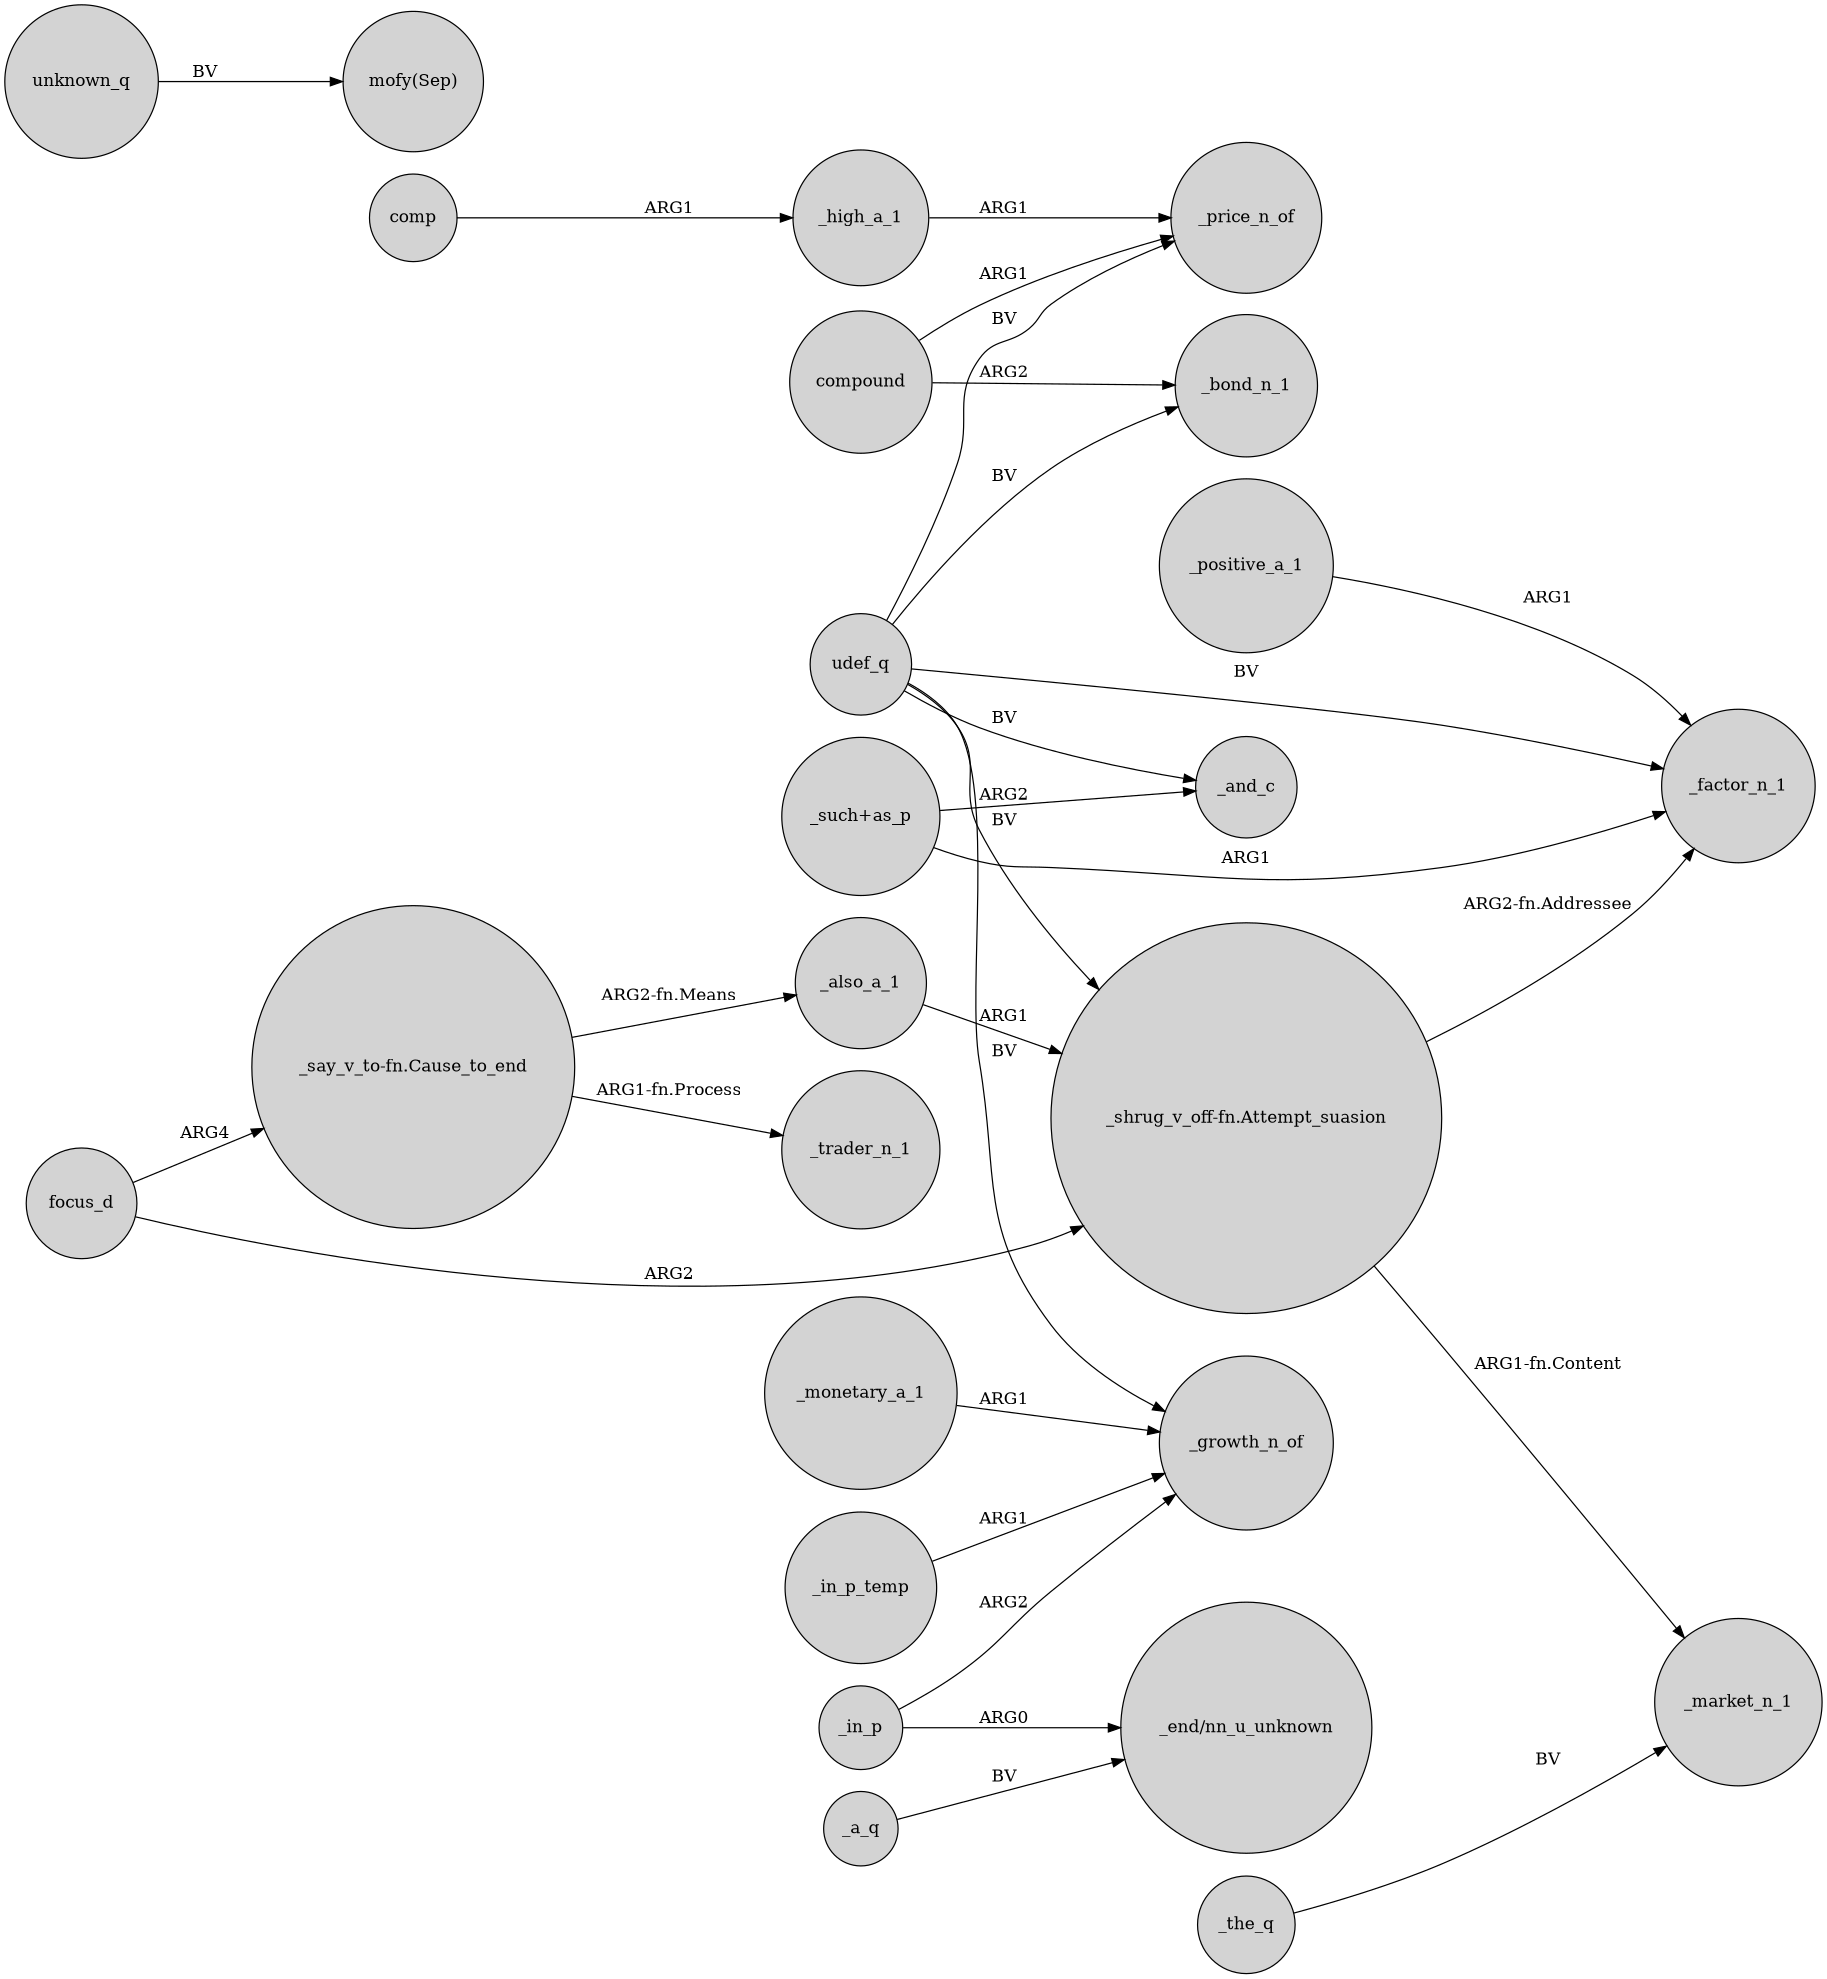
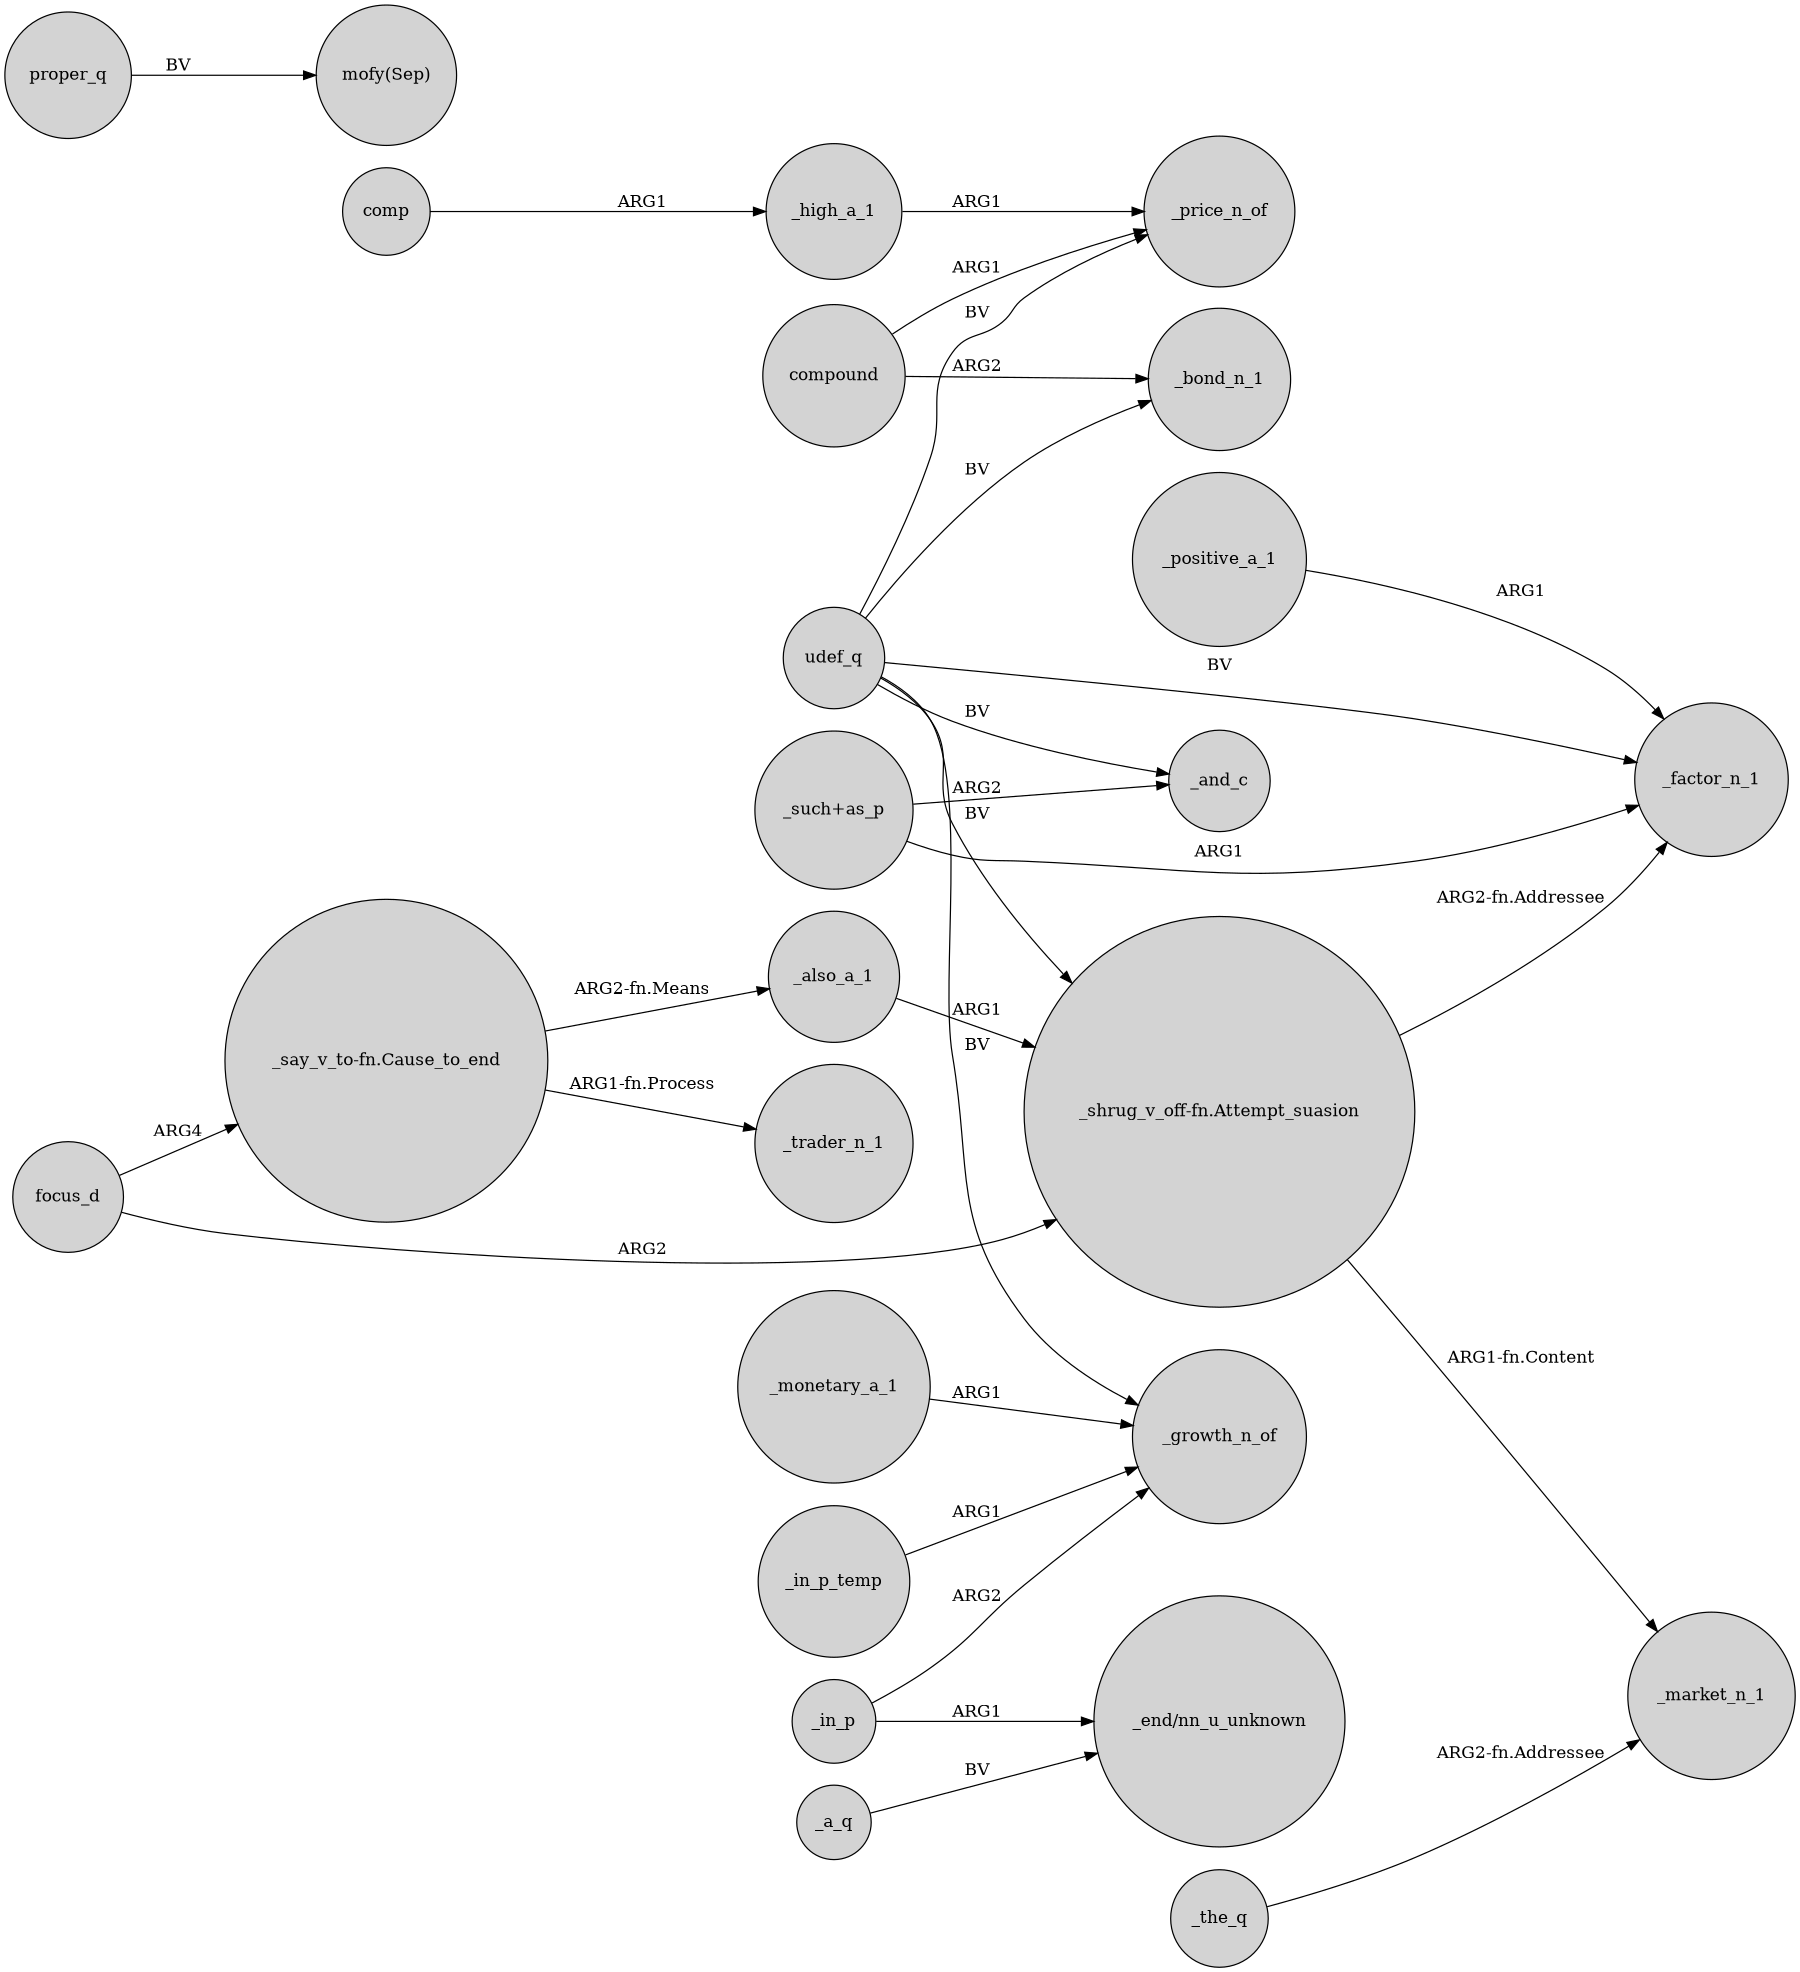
(82, 82) -> (68, 75)
(1004, 1719) -> (977, 1712)
(1548, 1760) -> (1521, 1754)
